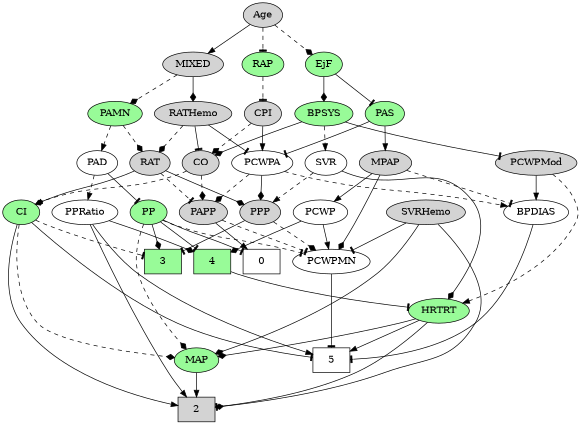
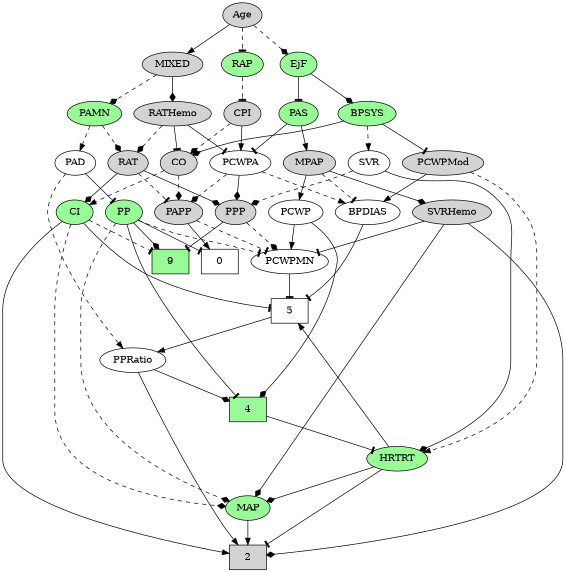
(296, 186) -> (311, 185)
(363, 209) -> (373, 186)
(163, 262) -> (170, 262)
(189, 305) -> (218, 334)
